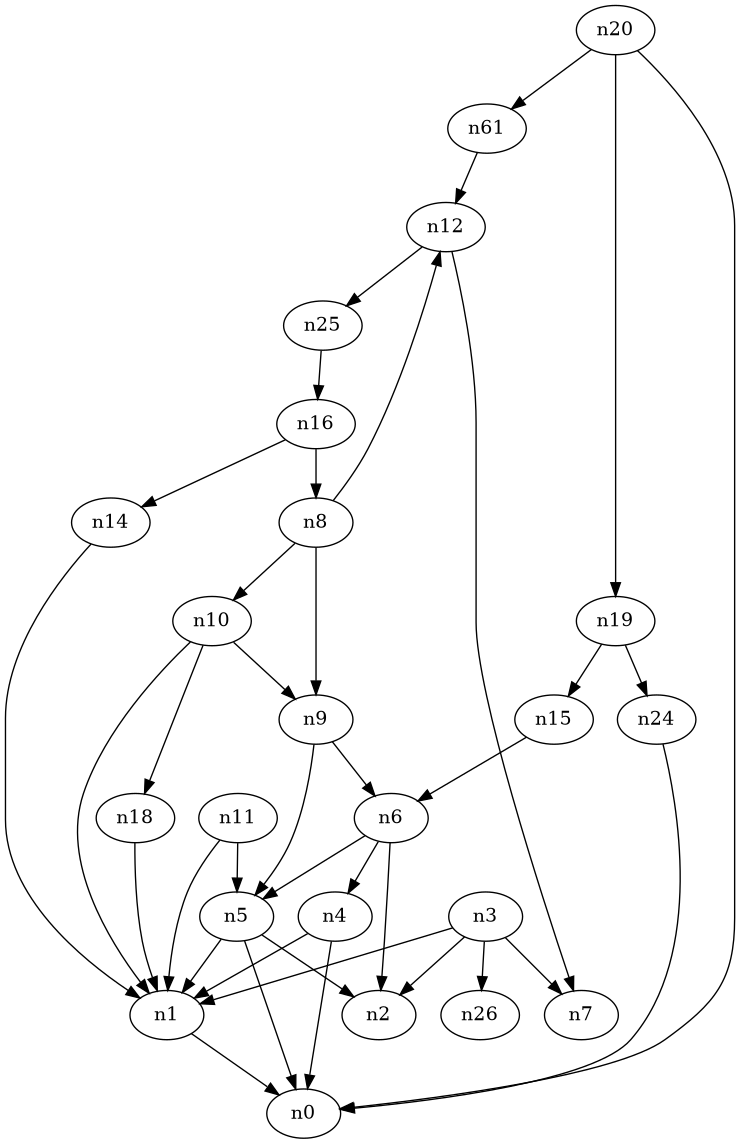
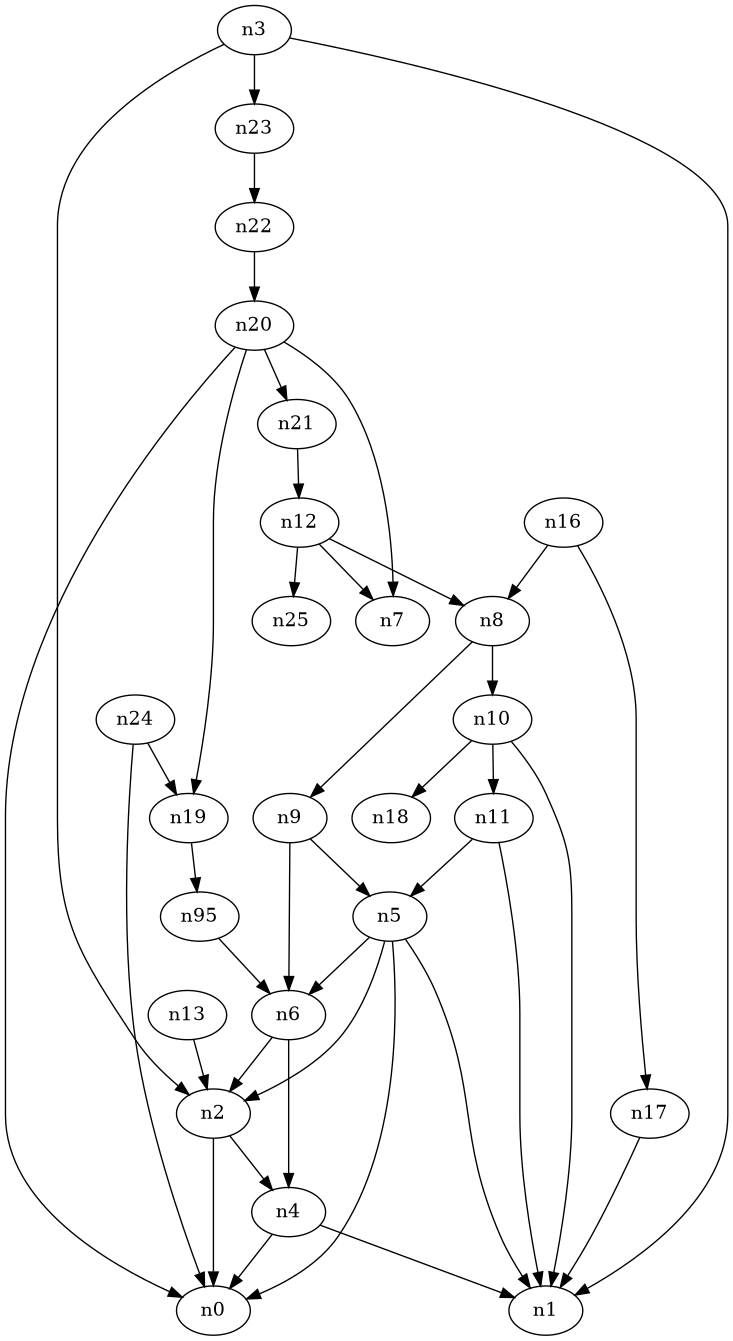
(487, 129) -> (297, 424)
none -> (254, 227)
(320, 368) -> none
(395, 388) -> (384, 566)
(111, 523) -> (650, 1114)
(633, 664) -> (159, 763)
(259, 666) -> (493, 762)
(554, 720) -> (200, 917)
(320, 864) -> (344, 961)
(138, 911) -> none
(529, 961) -> (371, 446)
none -> (187, 1015)
(480, 1015) -> (254, 129)
(229, 1060) -> (213, 1205)
none -> (247, 1157)
